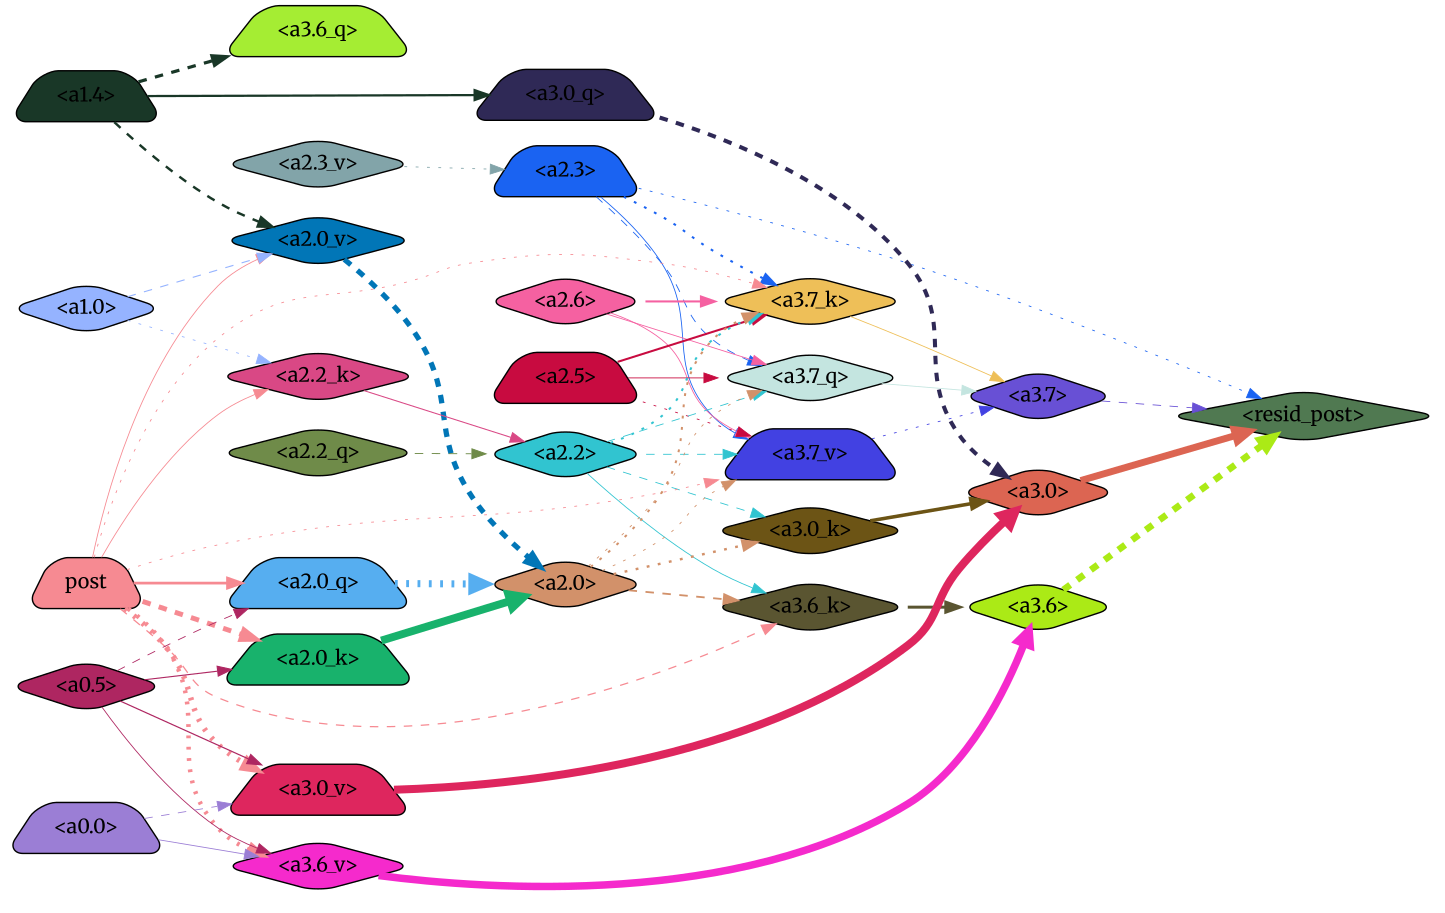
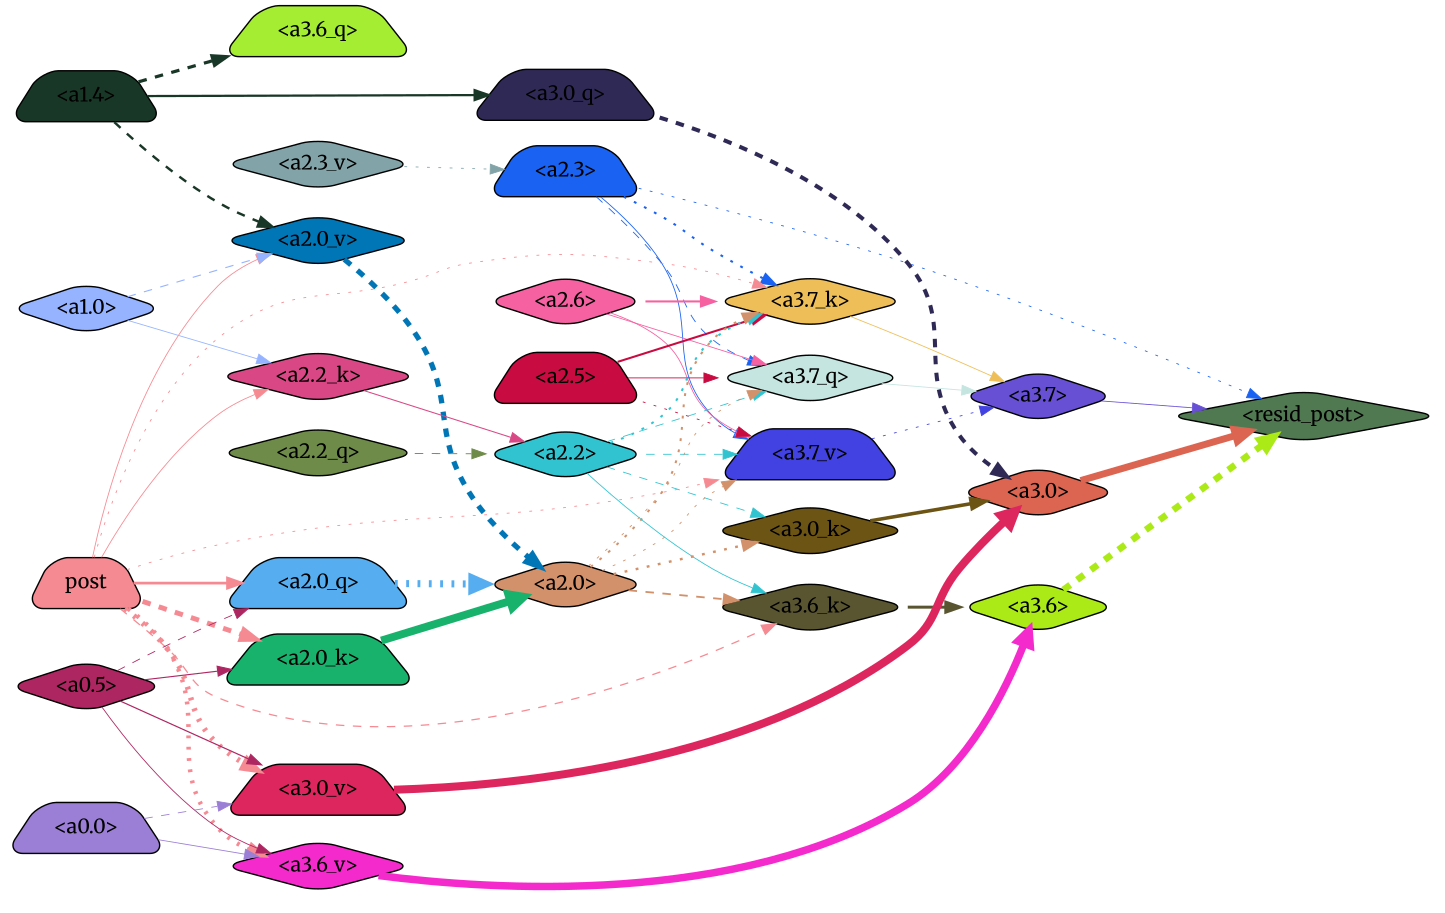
(192, 340) -> (192, 340)
(1147, 404) -> (1147, 404)
